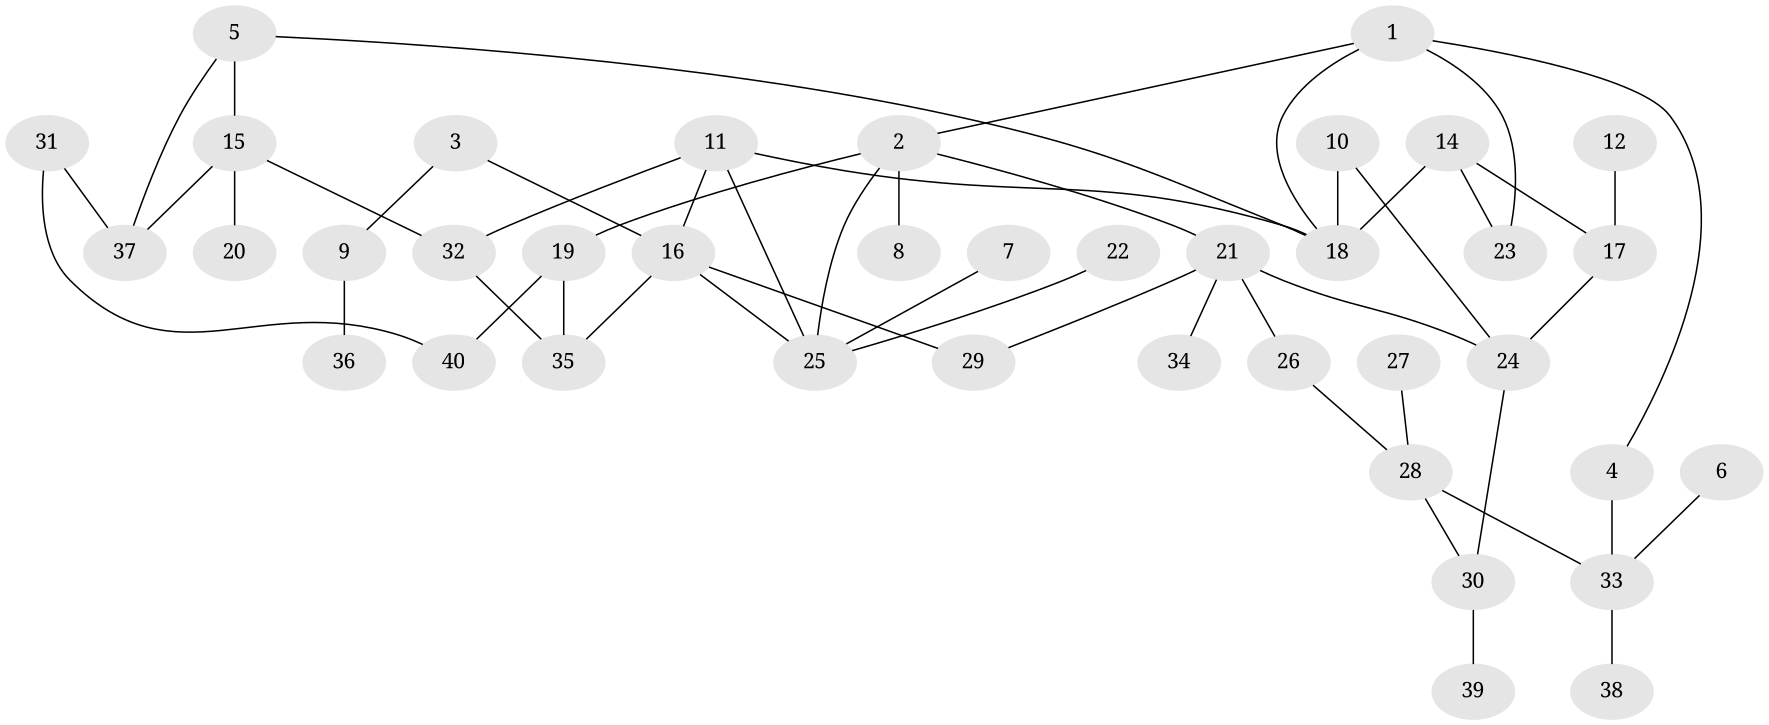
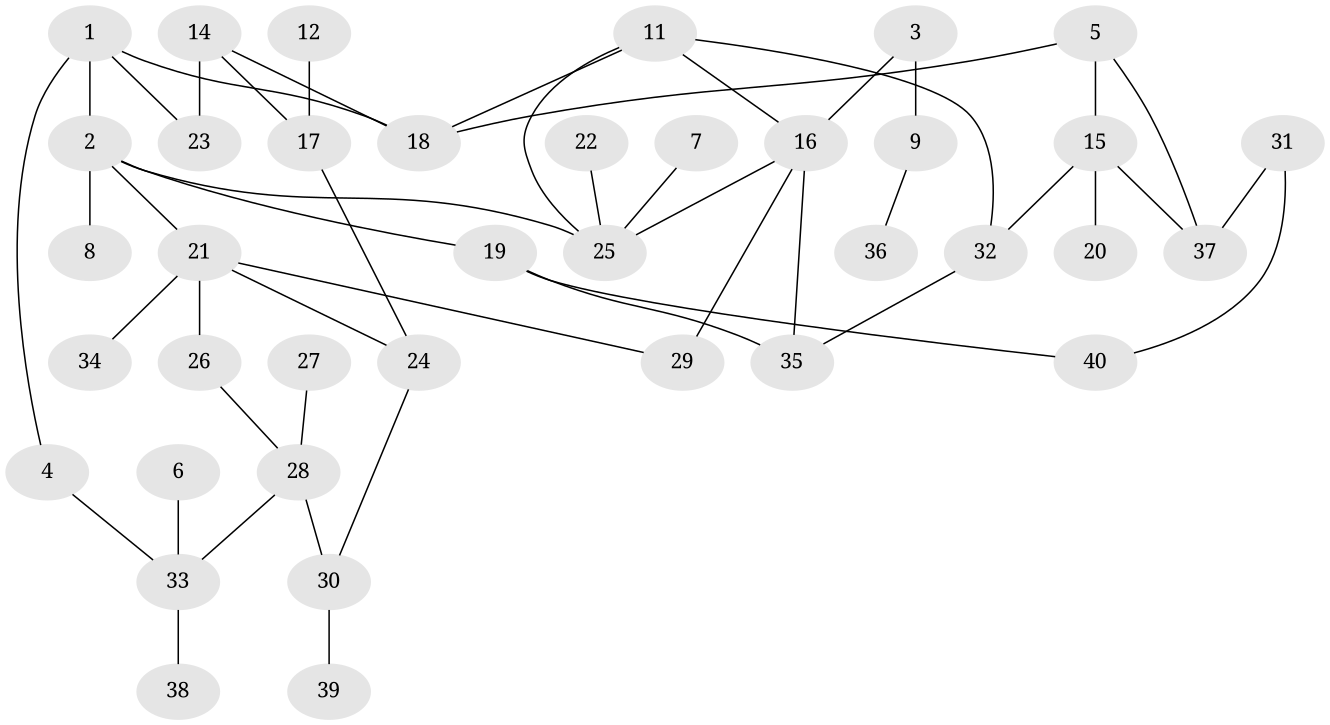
(1338, 143) -> none
